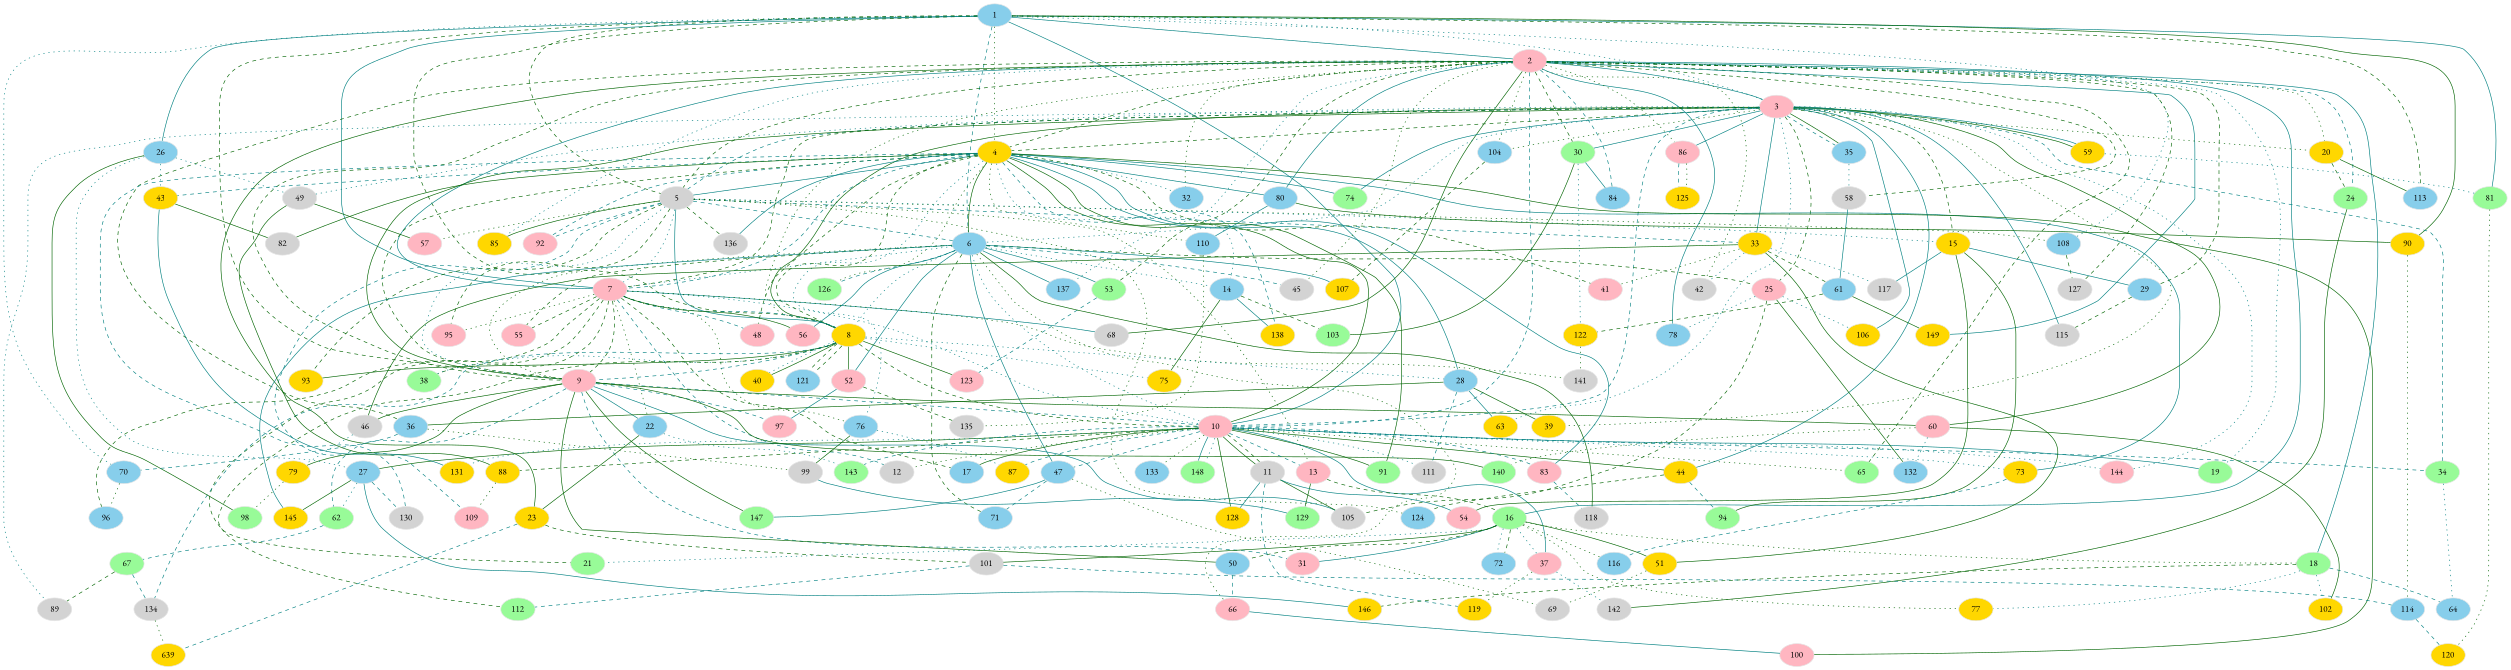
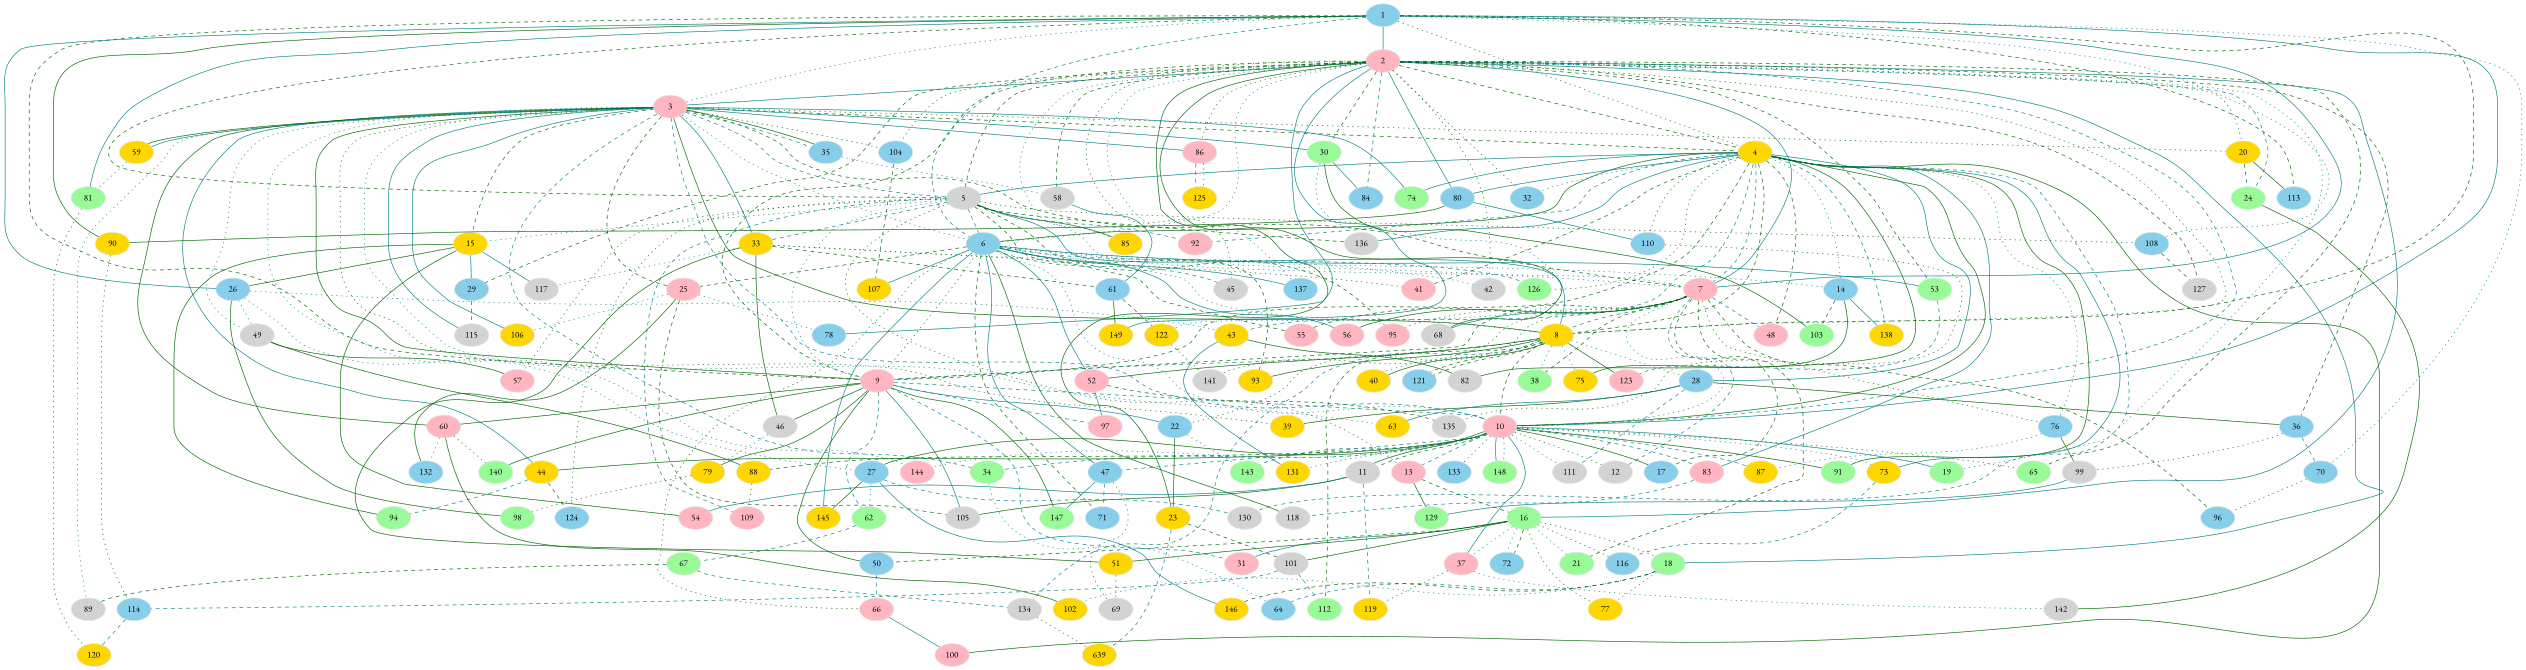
none -> (1228, 202)
none -> (352, 267)
(1233, 518) -> none
